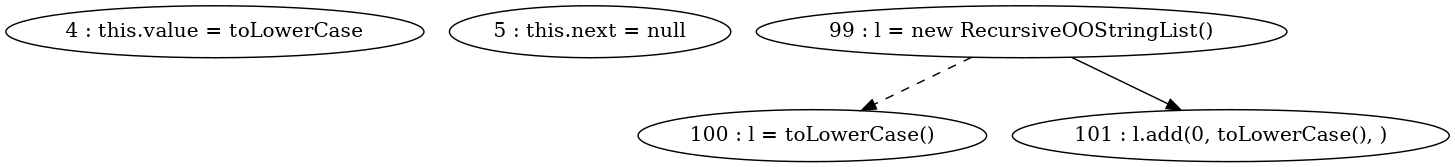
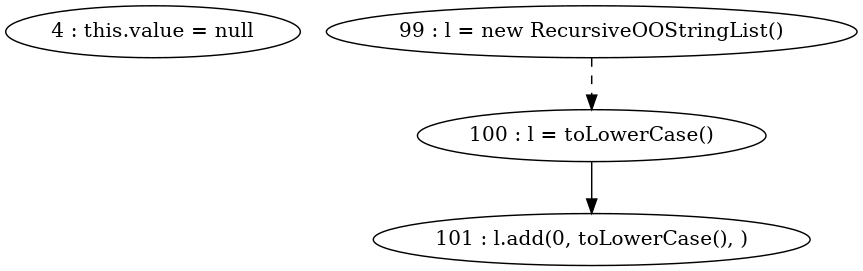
(215, 32) -> (153, 32)
(590, 32) -> none
(1120, 81) -> (592, 181)
